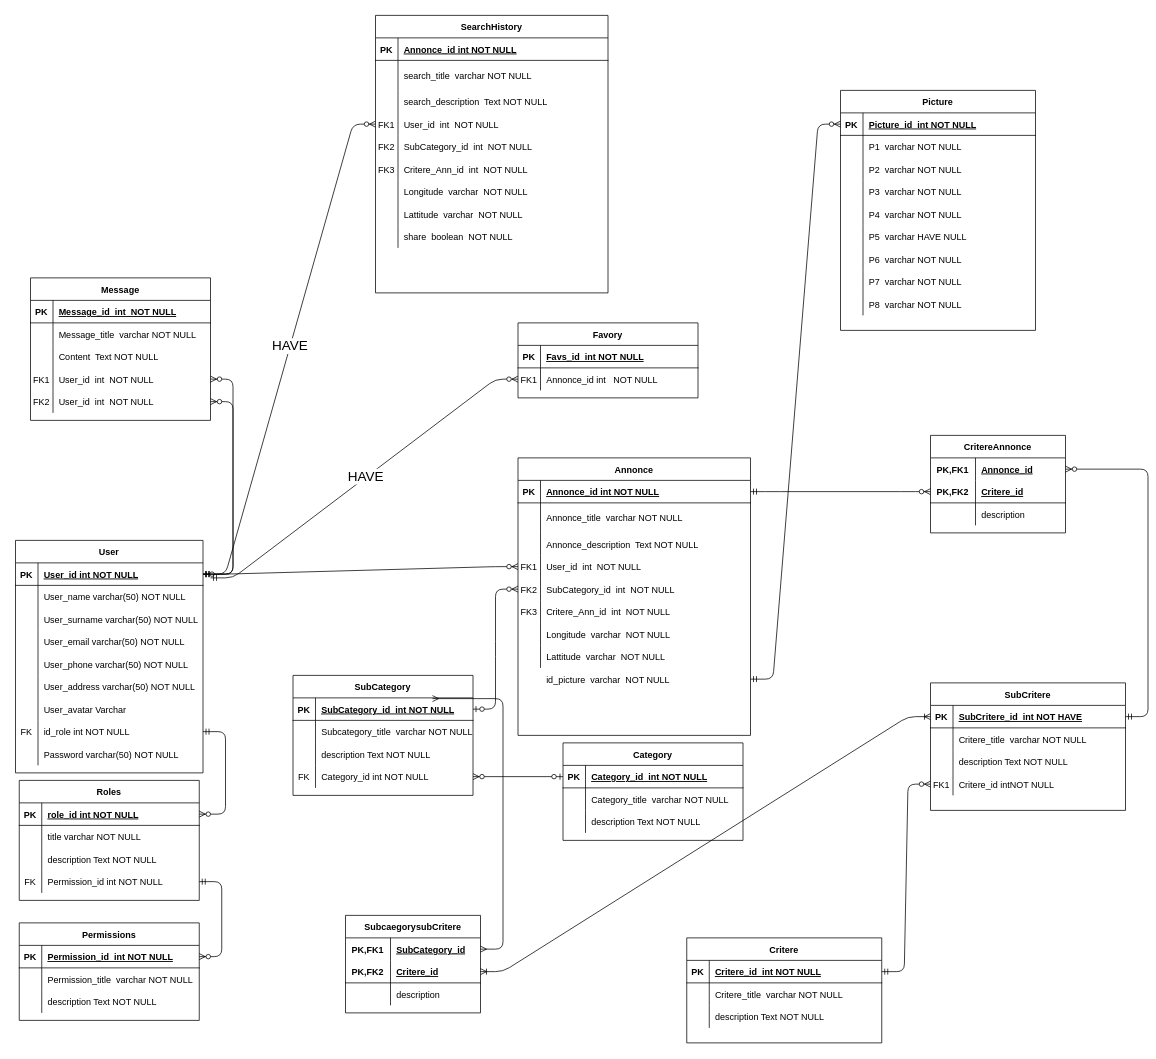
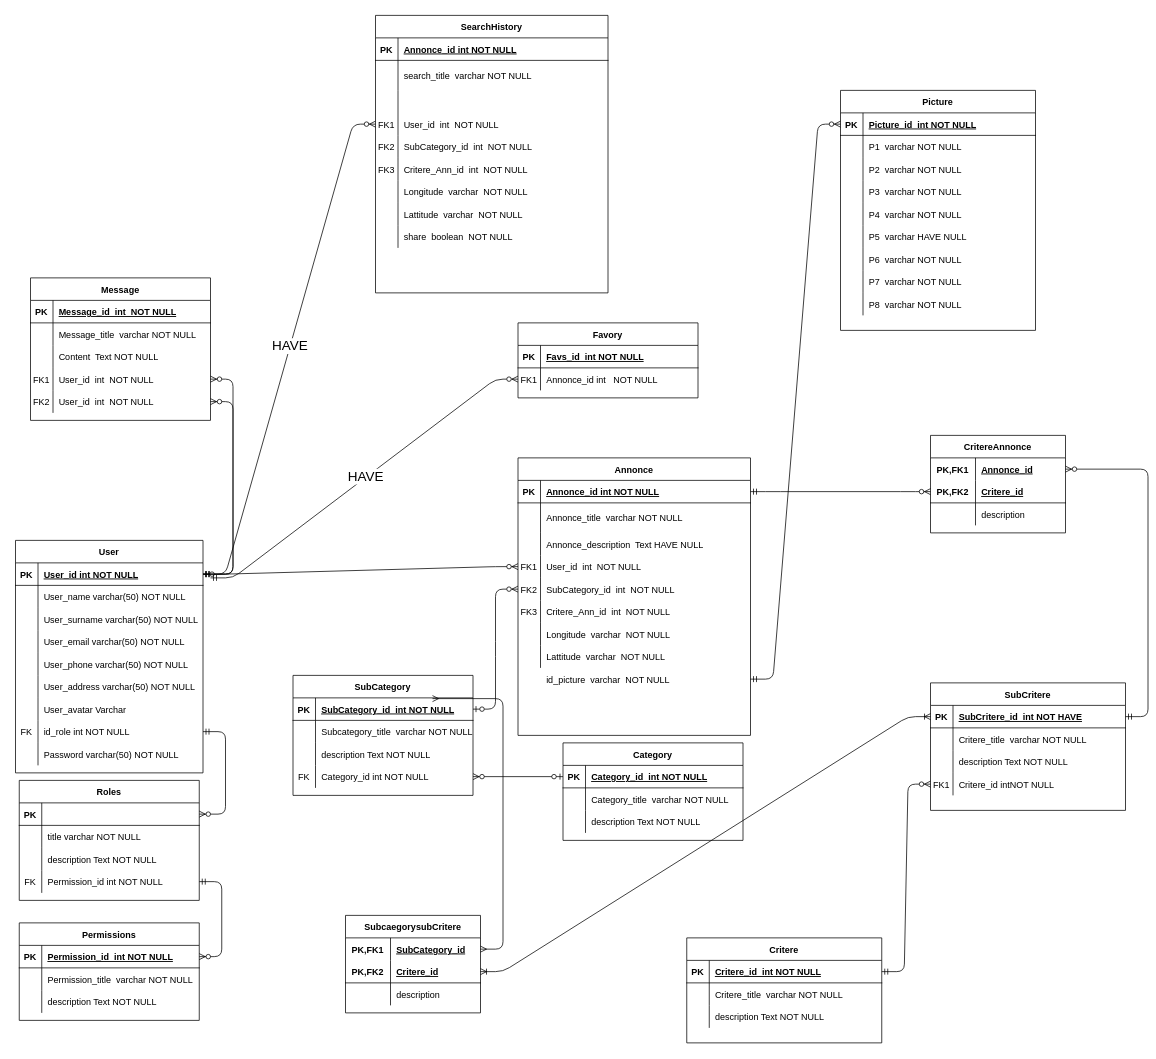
(503, 102) -> none
(626, 545) -> (628, 545)
(120, 814) -> none
